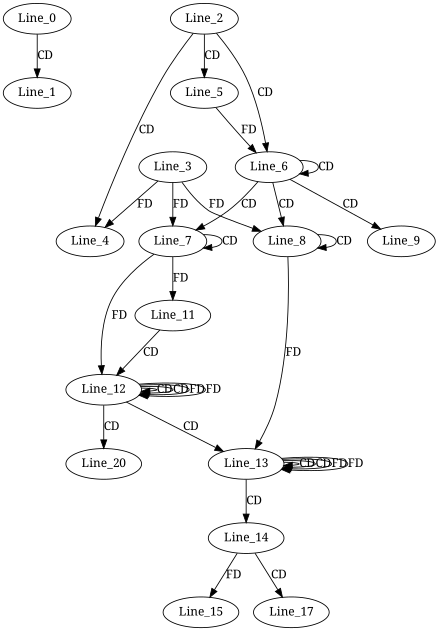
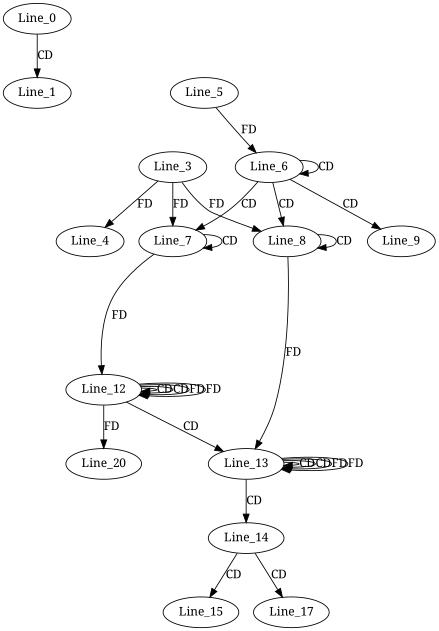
(204, 19) -> none
(173, 316) -> none
(112, 427) -> (112, 427)
(234, 575) -> (234, 575)
